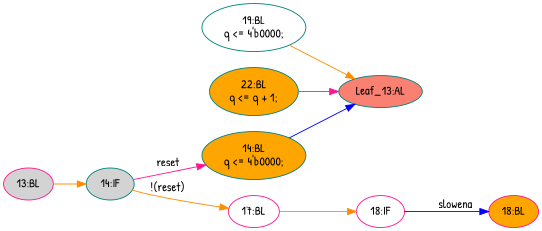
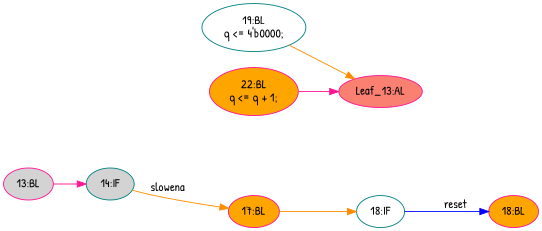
(254, 92) -> (254, 92)
(381, 92) -> (381, 92)
(254, 156) -> none
(65, 184) -> (65, 184)
(168, 188) -> (168, 188)
(455, 205) -> (455, 205)
(254, 212) -> (254, 212)
(381, 212) -> (381, 212)
